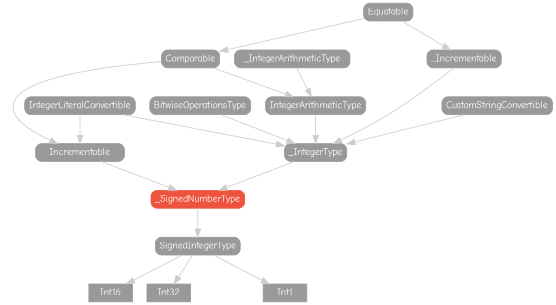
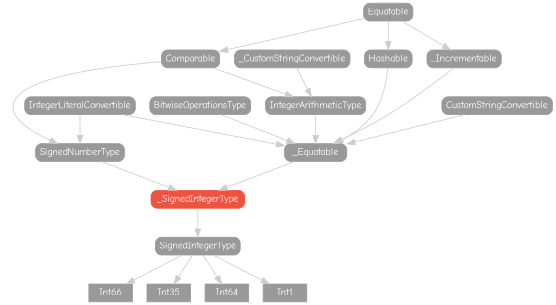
(292, 59) -> (292, 59)
none -> (388, 59)
(80, 153) -> (80, 153)
(316, 153) -> (316, 153)
(198, 199) -> (198, 199)
(111, 293) -> (111, 293)
(169, 293) -> (169, 293)
none -> (227, 293)
